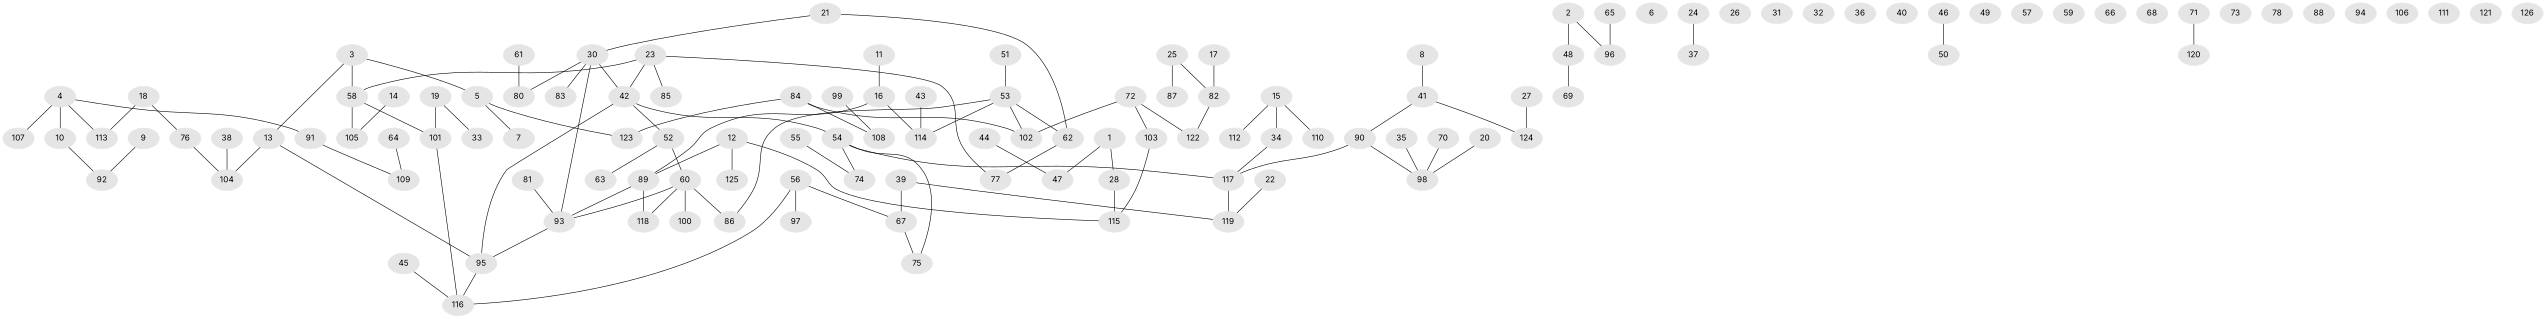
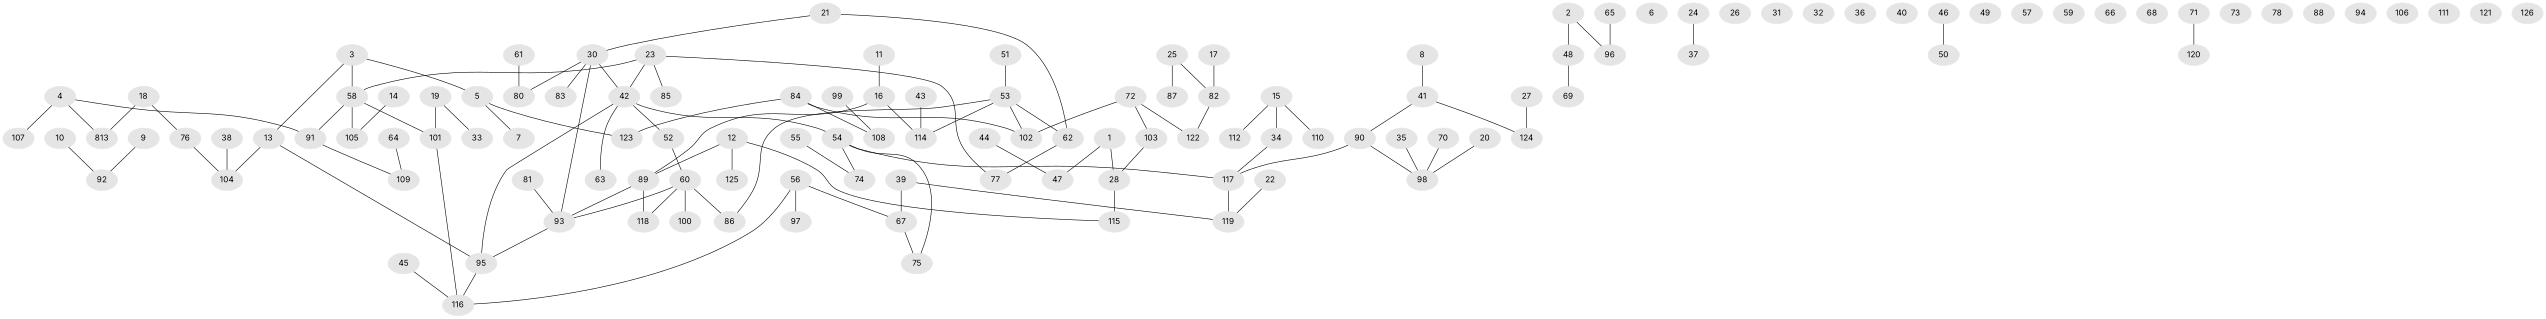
(60, 118) -> none
none -> (331, 118)
(102, 138) -> (102, 138)
(634, 159) -> (603, 138)
(1139, 182) -> (1133, 159)
